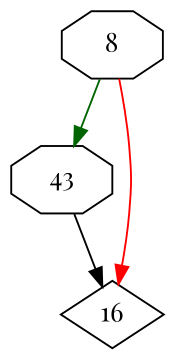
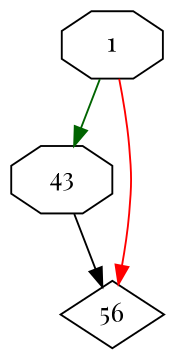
(112, 45) -> (112, 45)
(112, 315) -> (112, 315)
